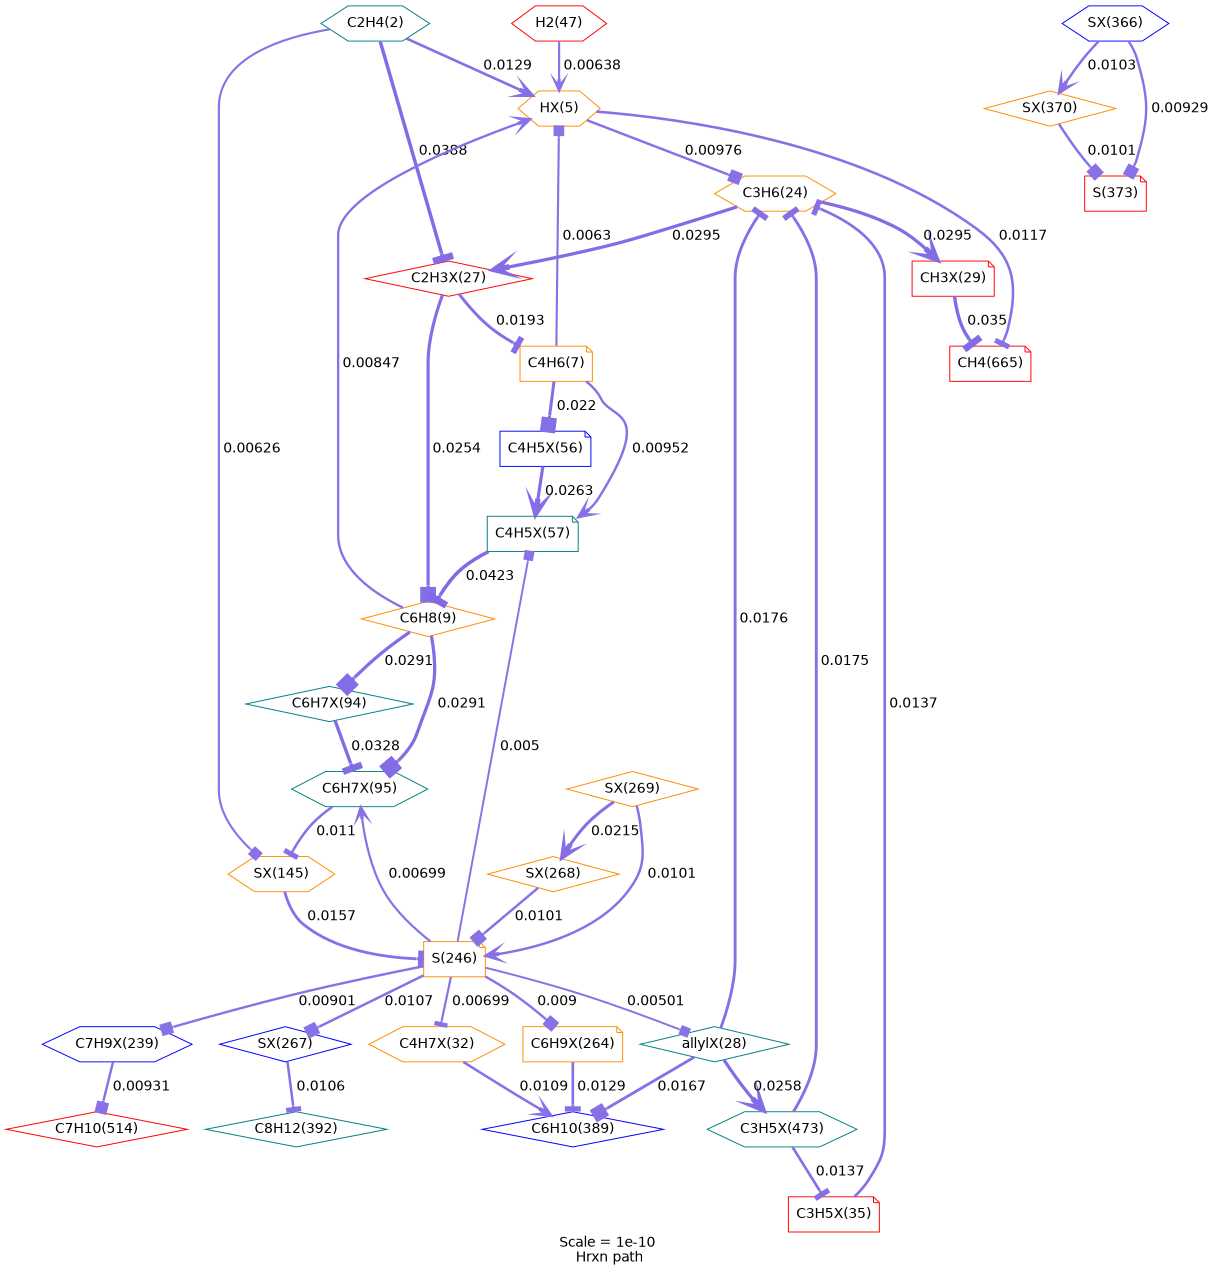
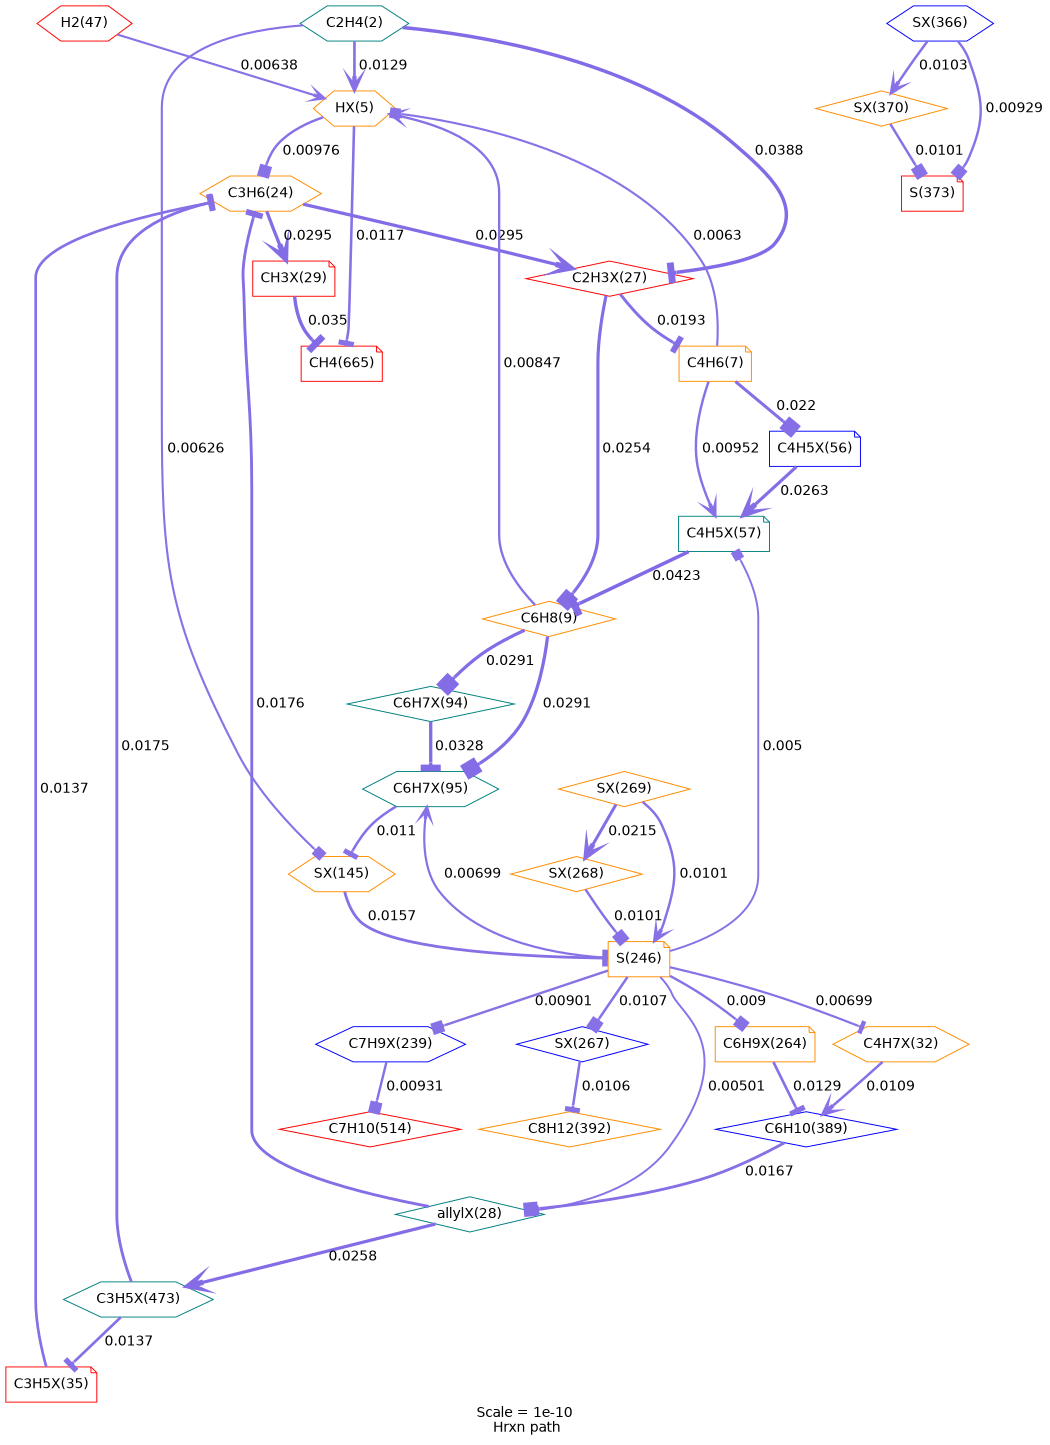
(651, 1083) -> (666, 1189)
(296, 1129) -> (570, 1129)
